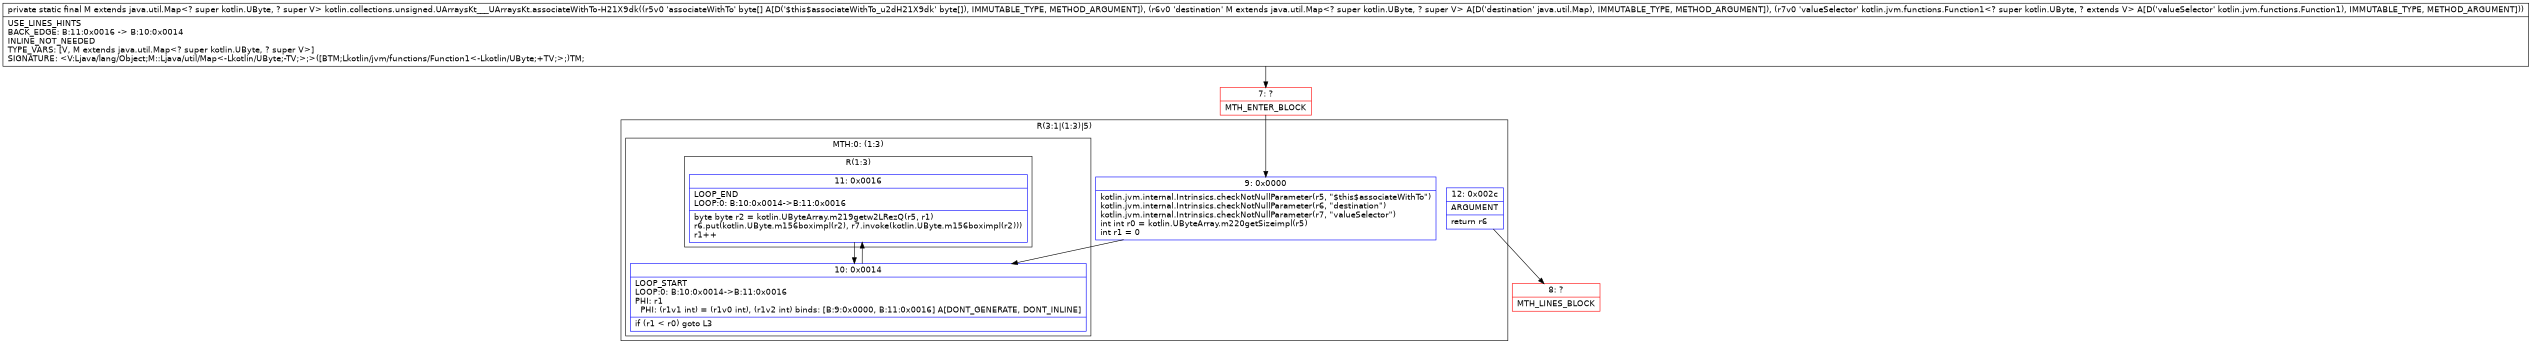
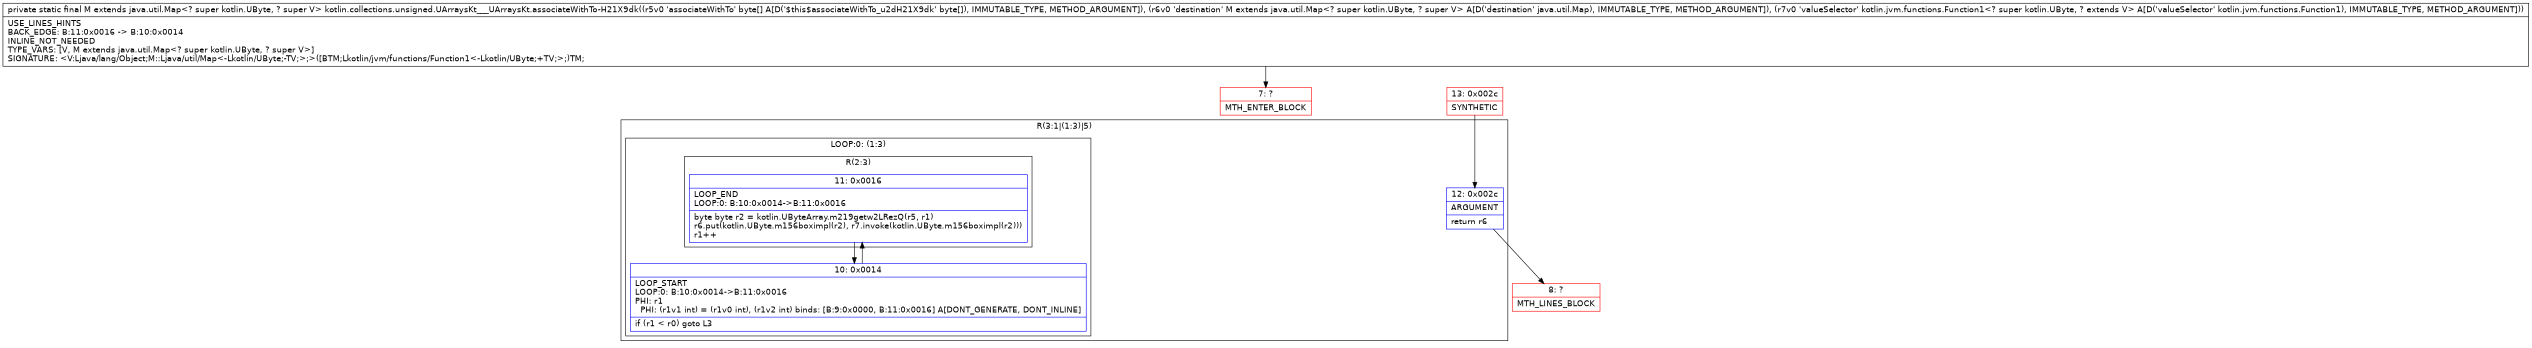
none -> (1475, 101)
(858, 145) -> (858, 145)
(858, 163) -> (858, 163)
(1266, 208) -> none
